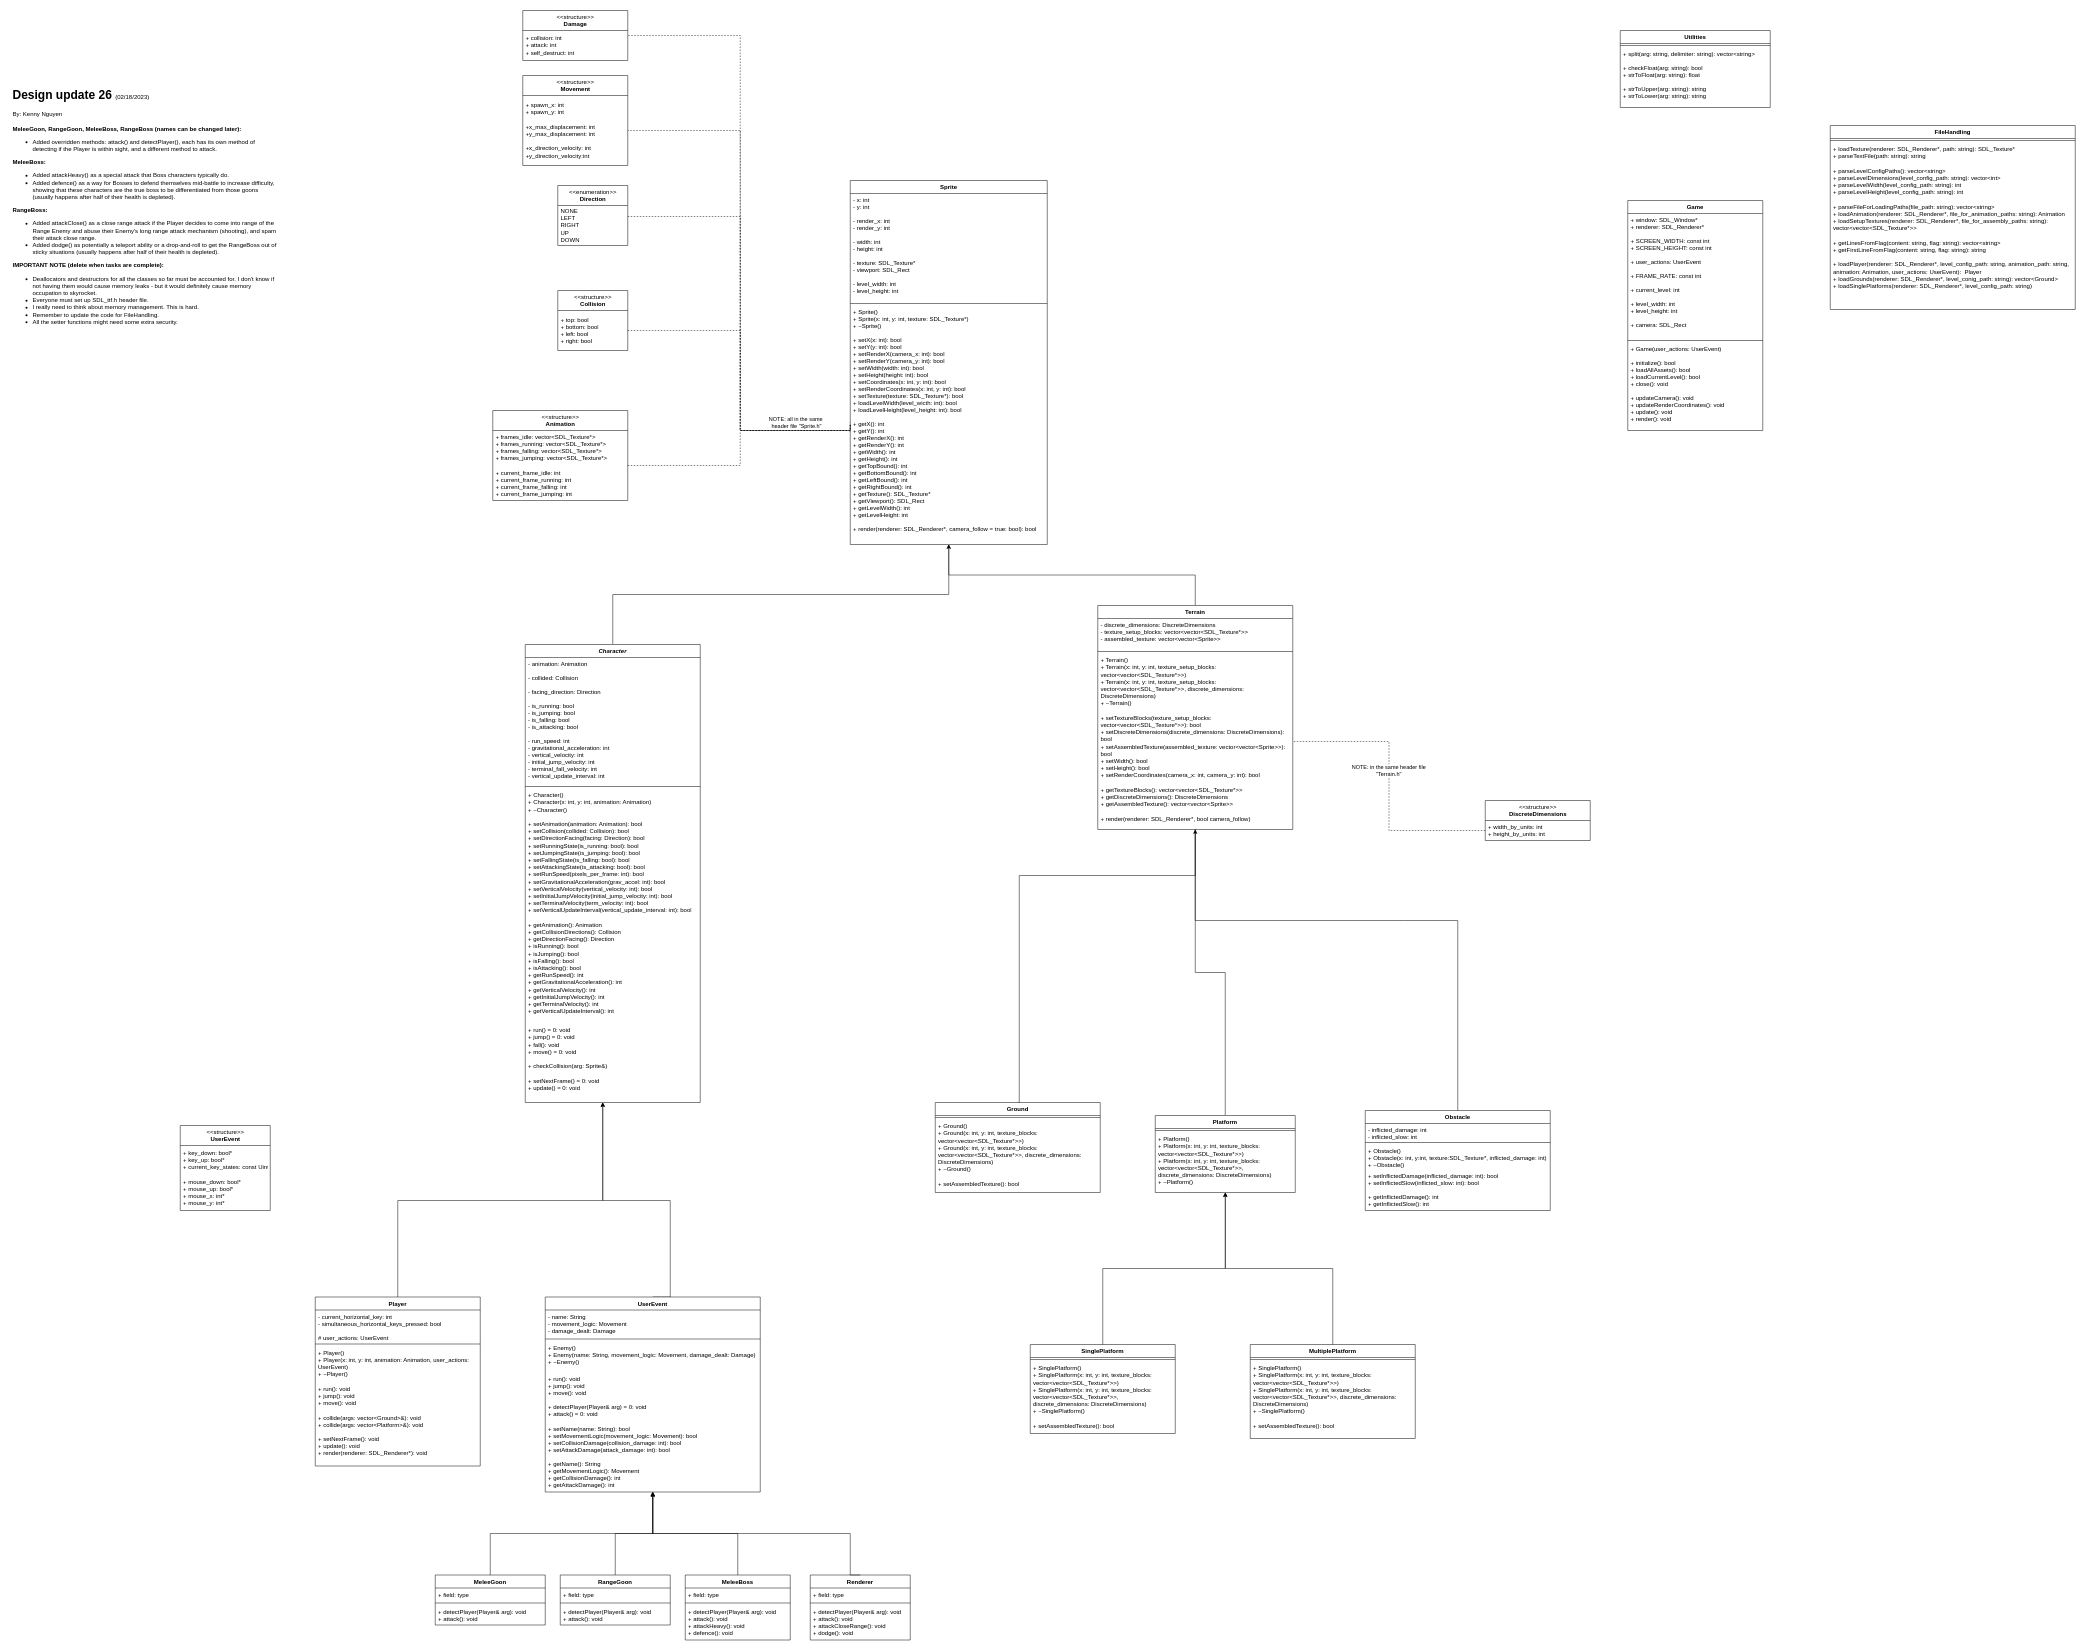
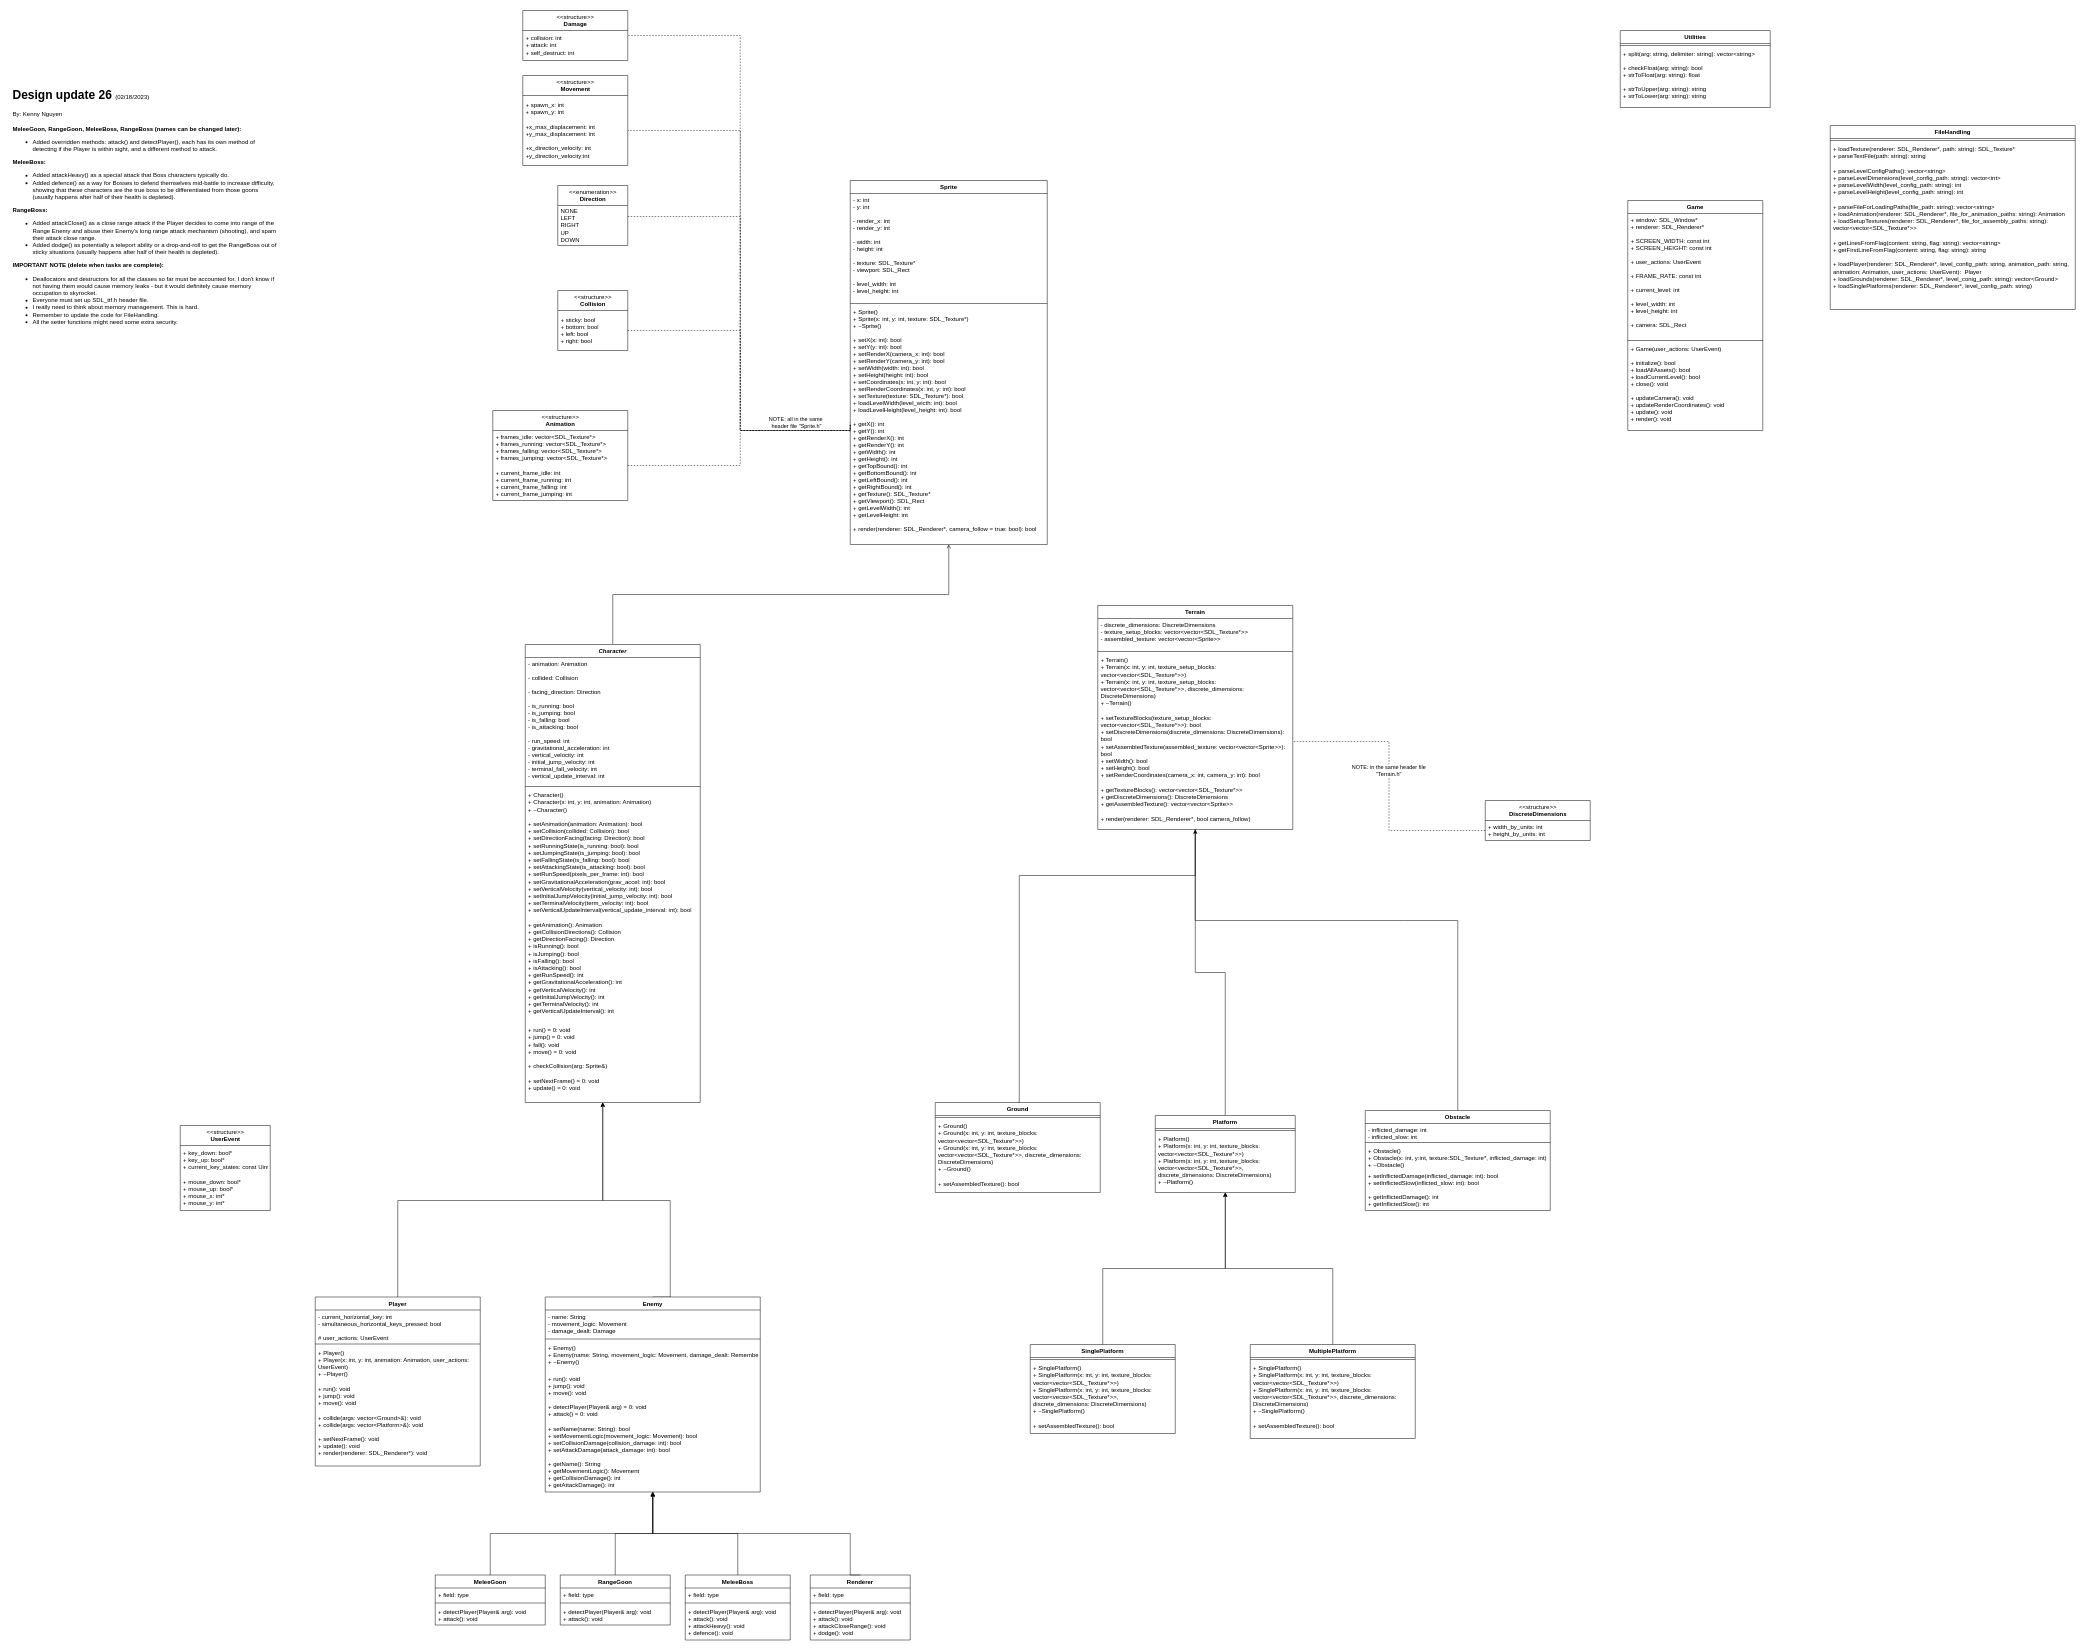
(581, 330) -> (581, 330)
(1088, 575) -> none
(653, 1304) -> (653, 1304)
(562, 1348) -> (562, 1348)
